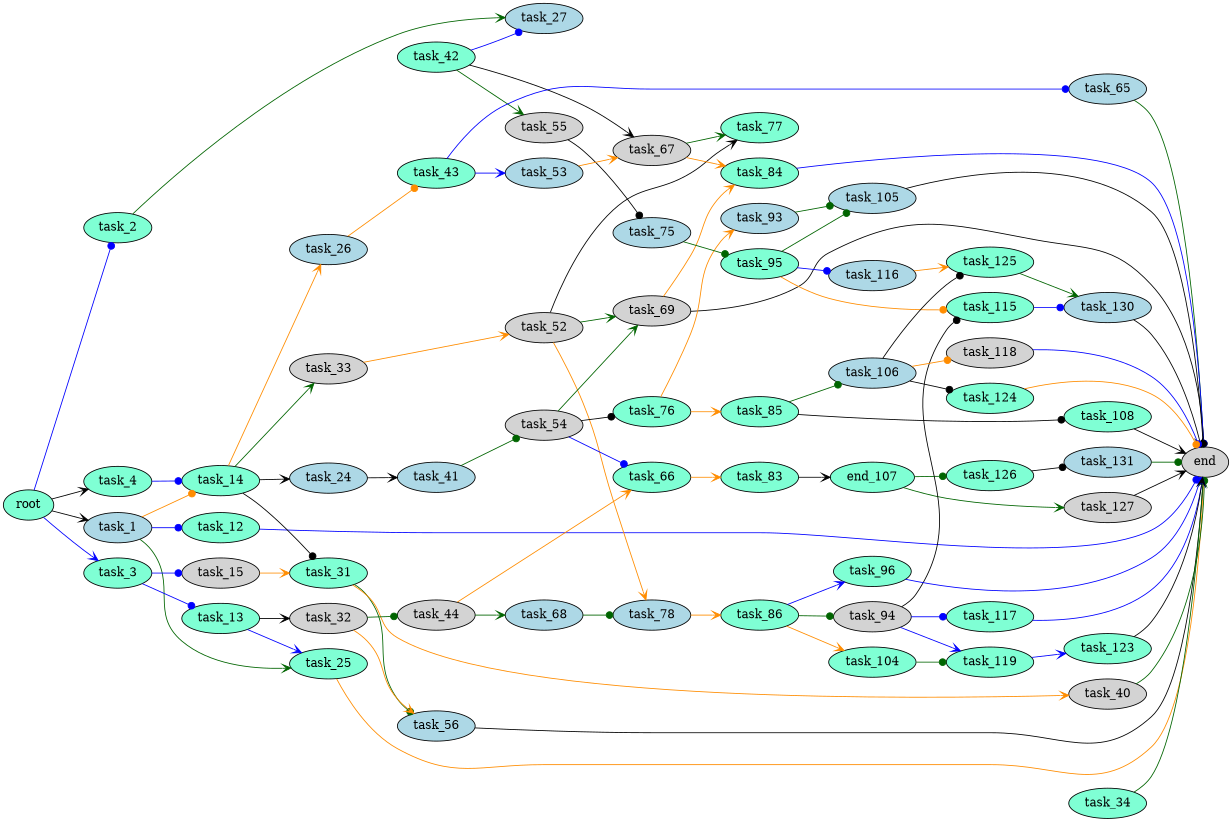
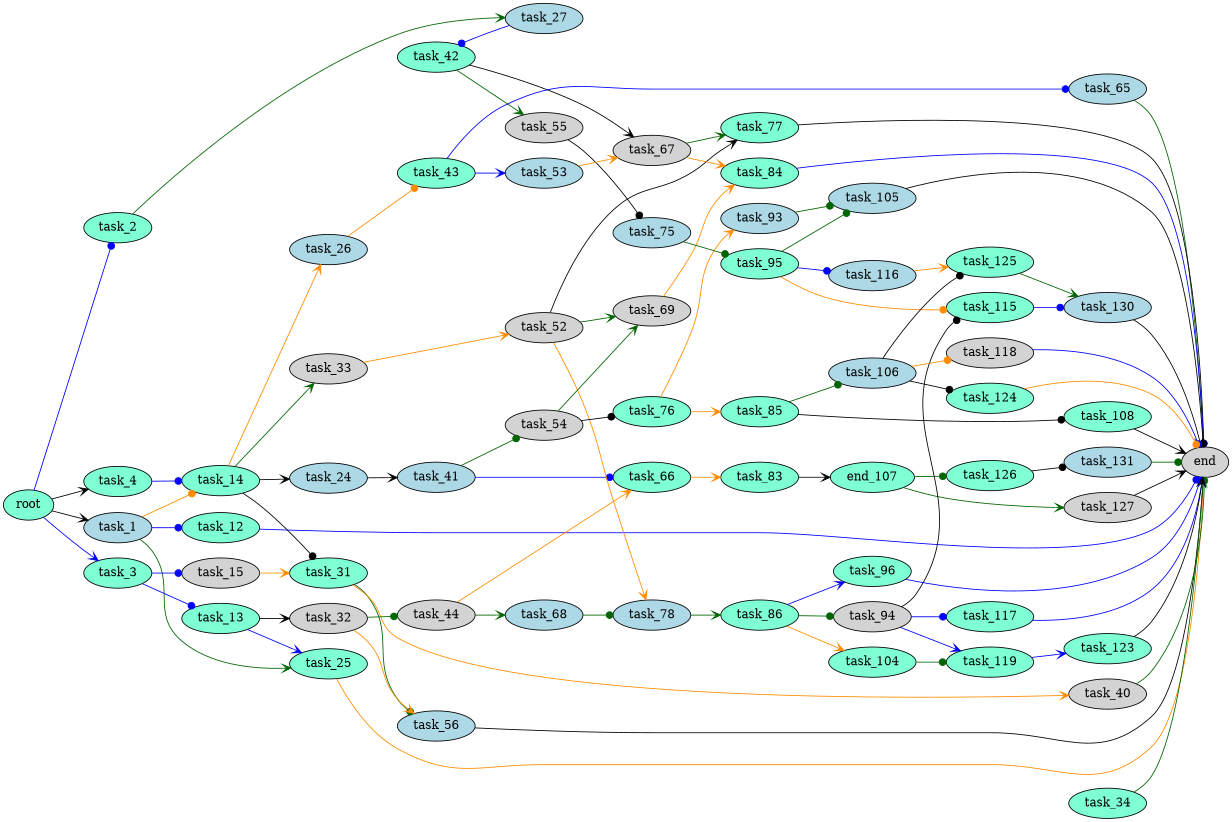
(493, 42) -> (487, 33)
(998, 233) -> (1121, 141)
(592, 448) -> (541, 477)
(701, 615) -> (701, 615)
